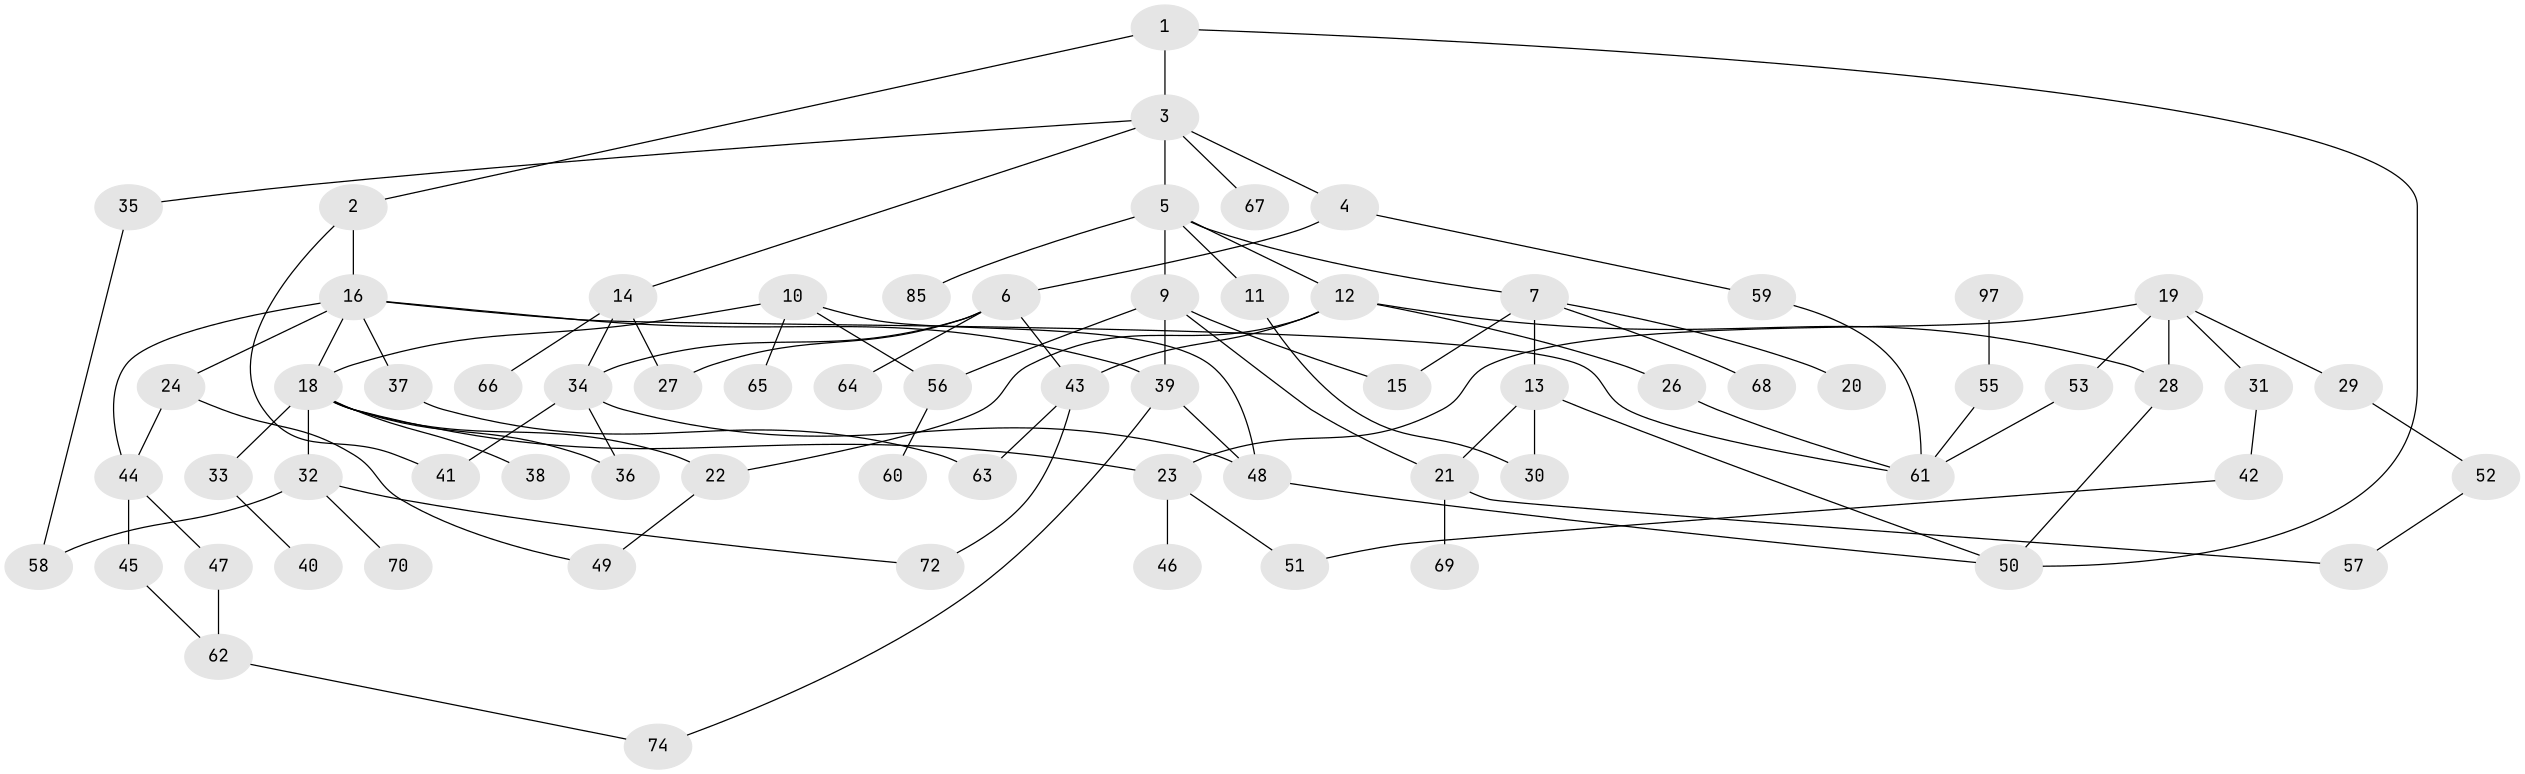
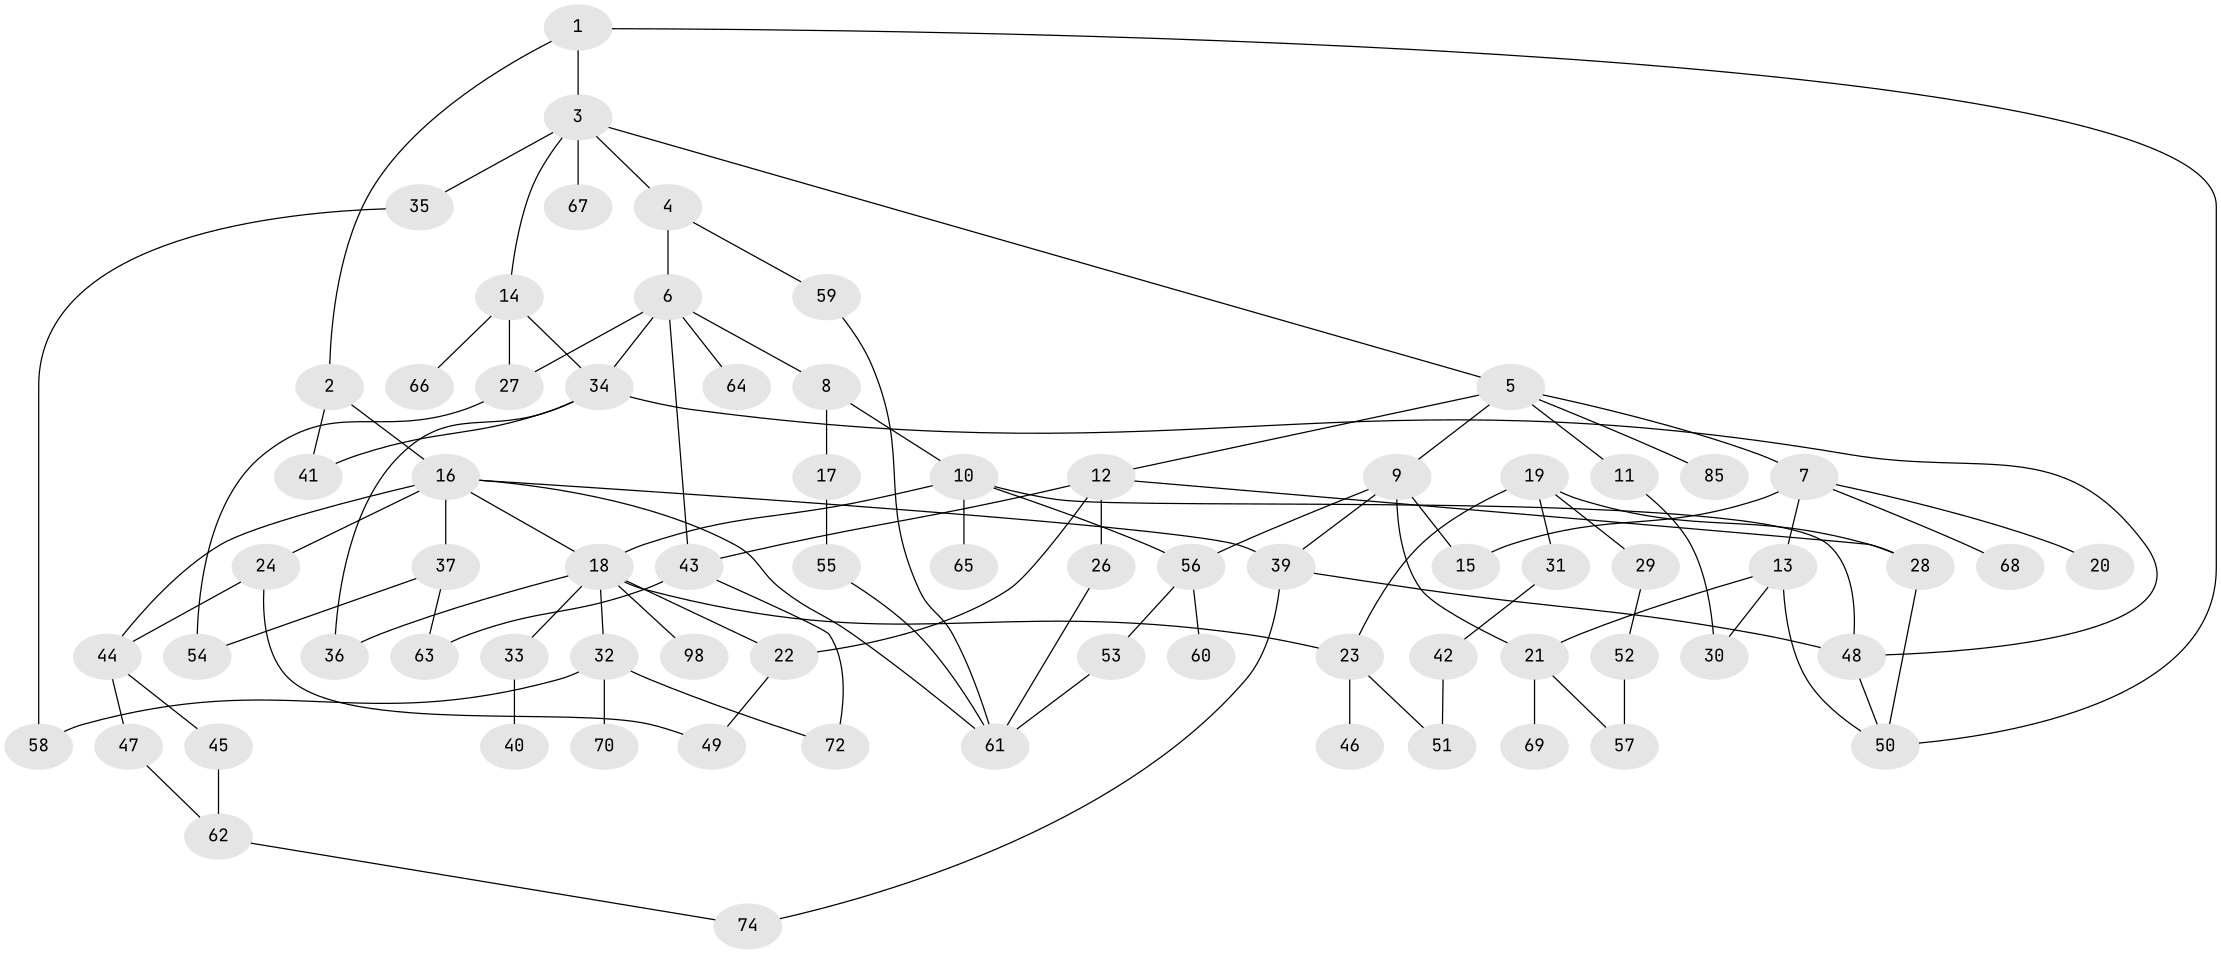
(1989, 297) -> (827, 477)
(2124, 342) -> (1151, 612)
none -> (827, 387)
(536, 477) -> (694, 657)
none -> (197, 657)
